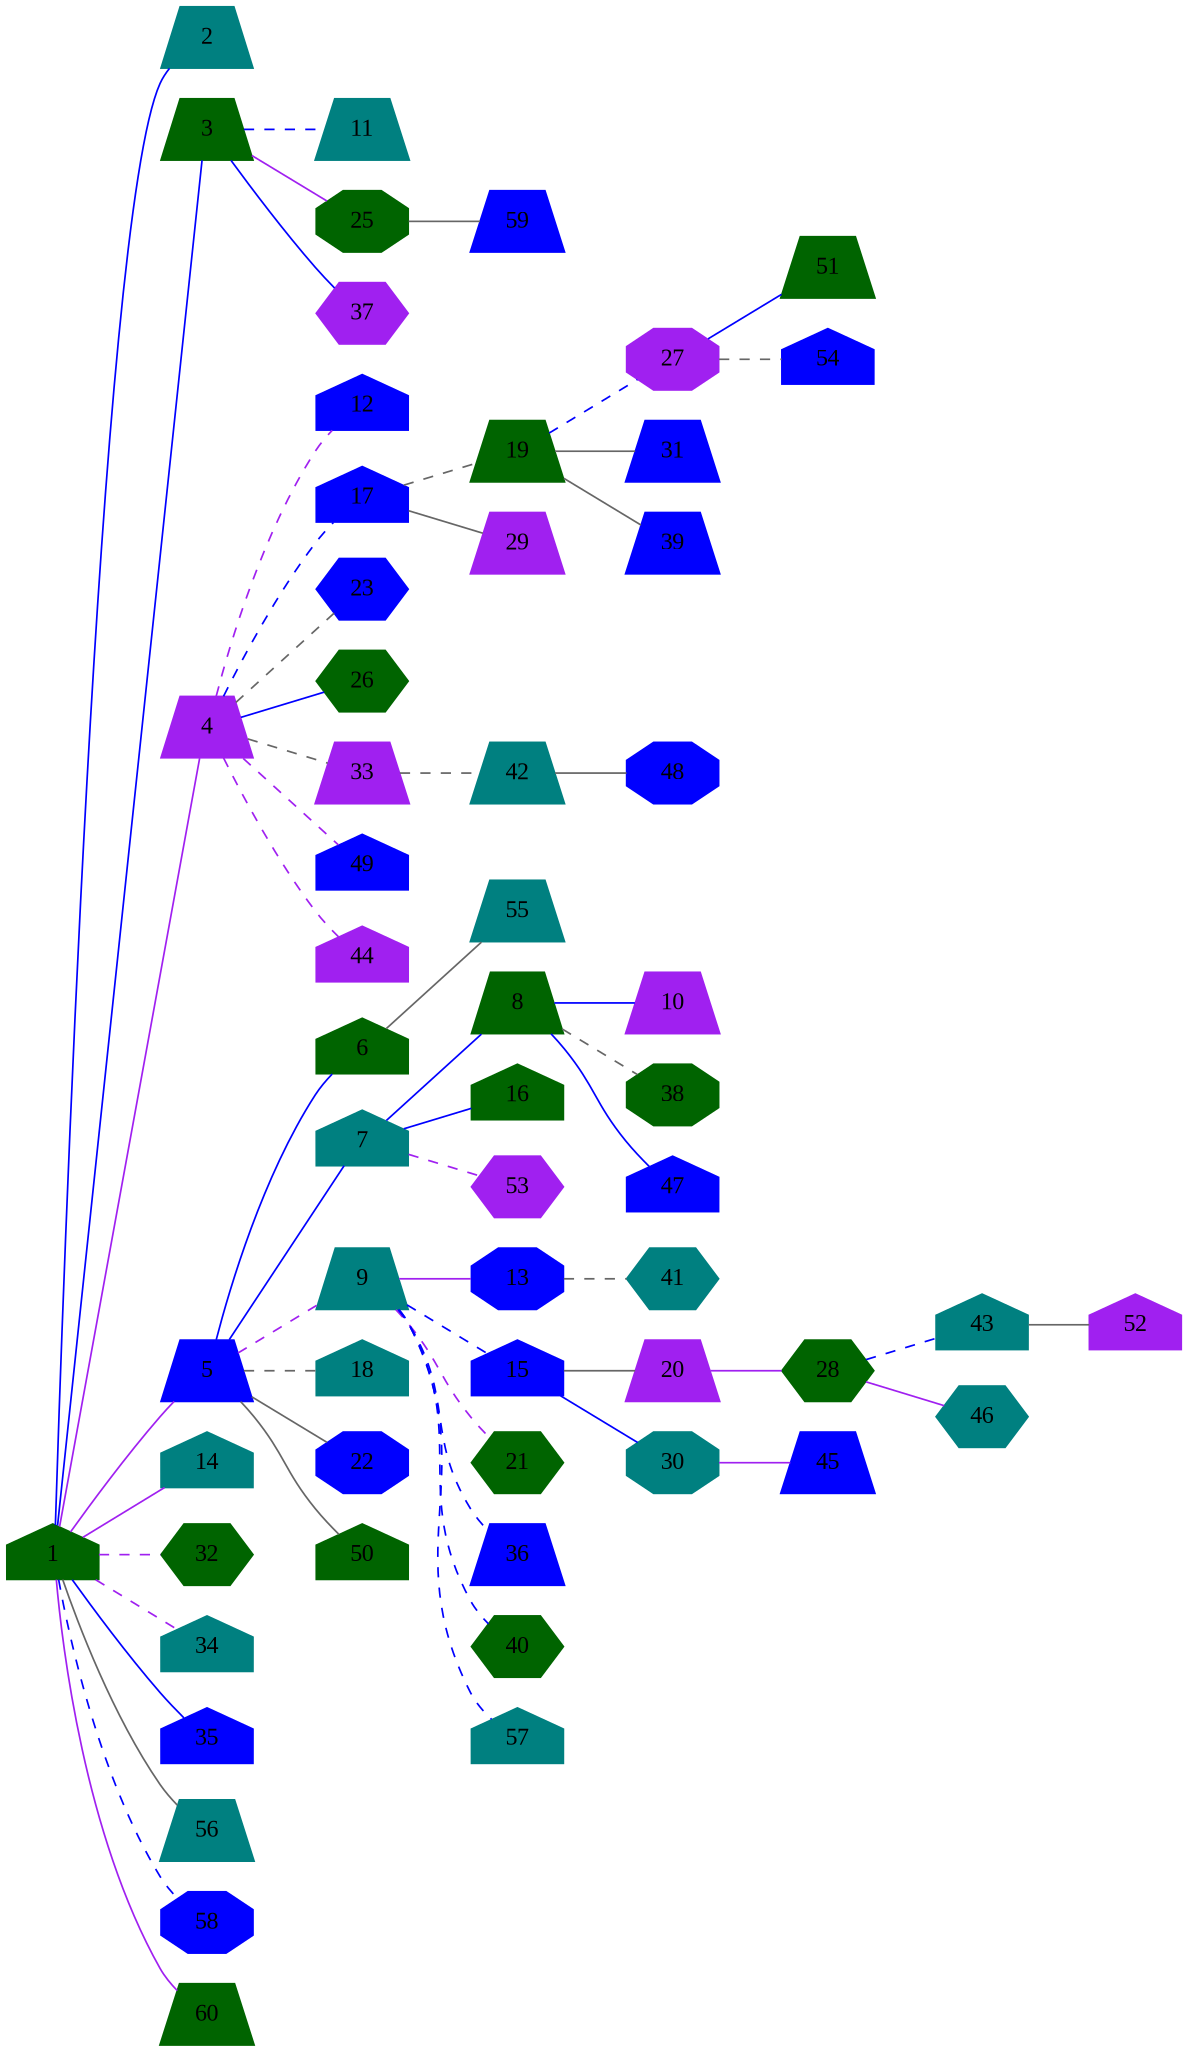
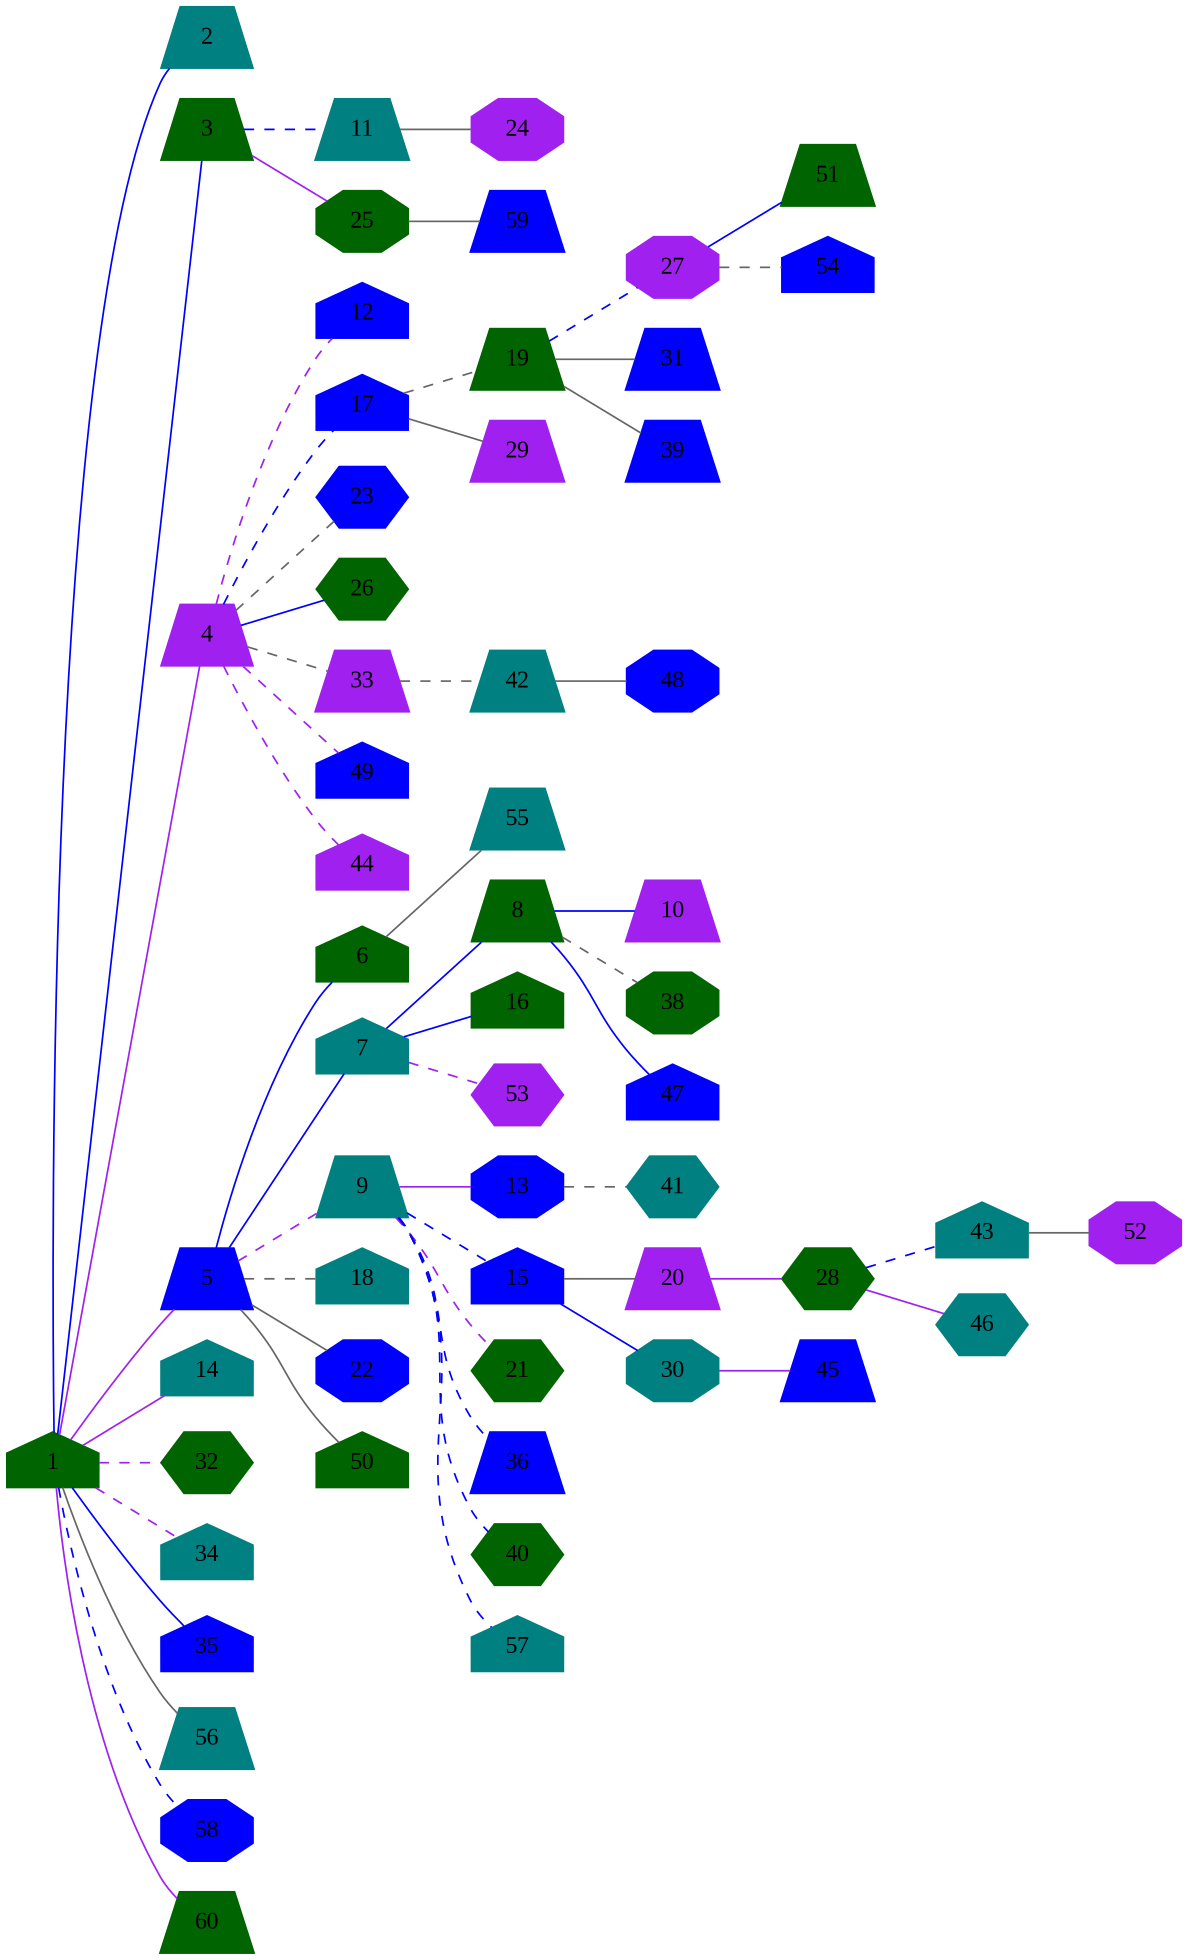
none -> (517, 129)
(362, 313) -> none
(1135, 1325) -> (1135, 1233)
